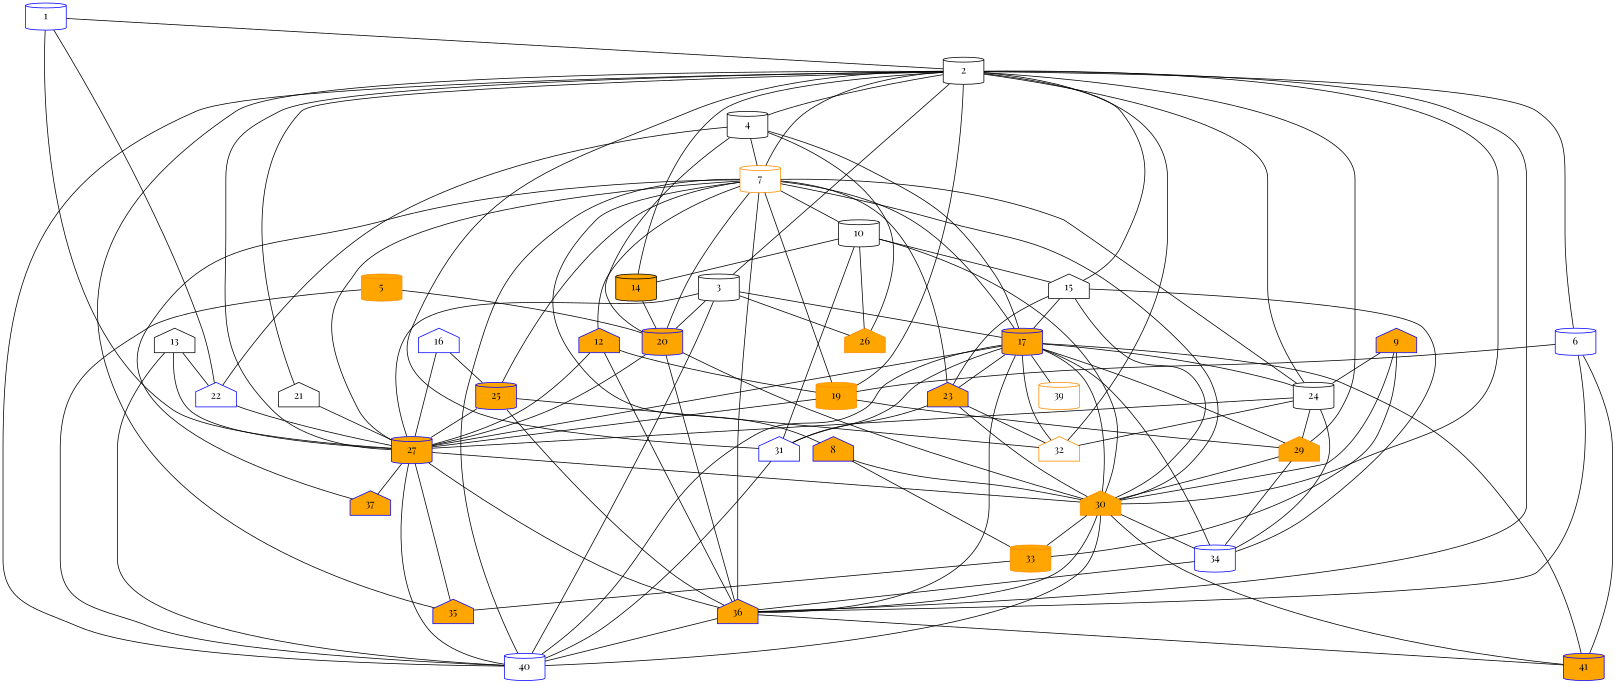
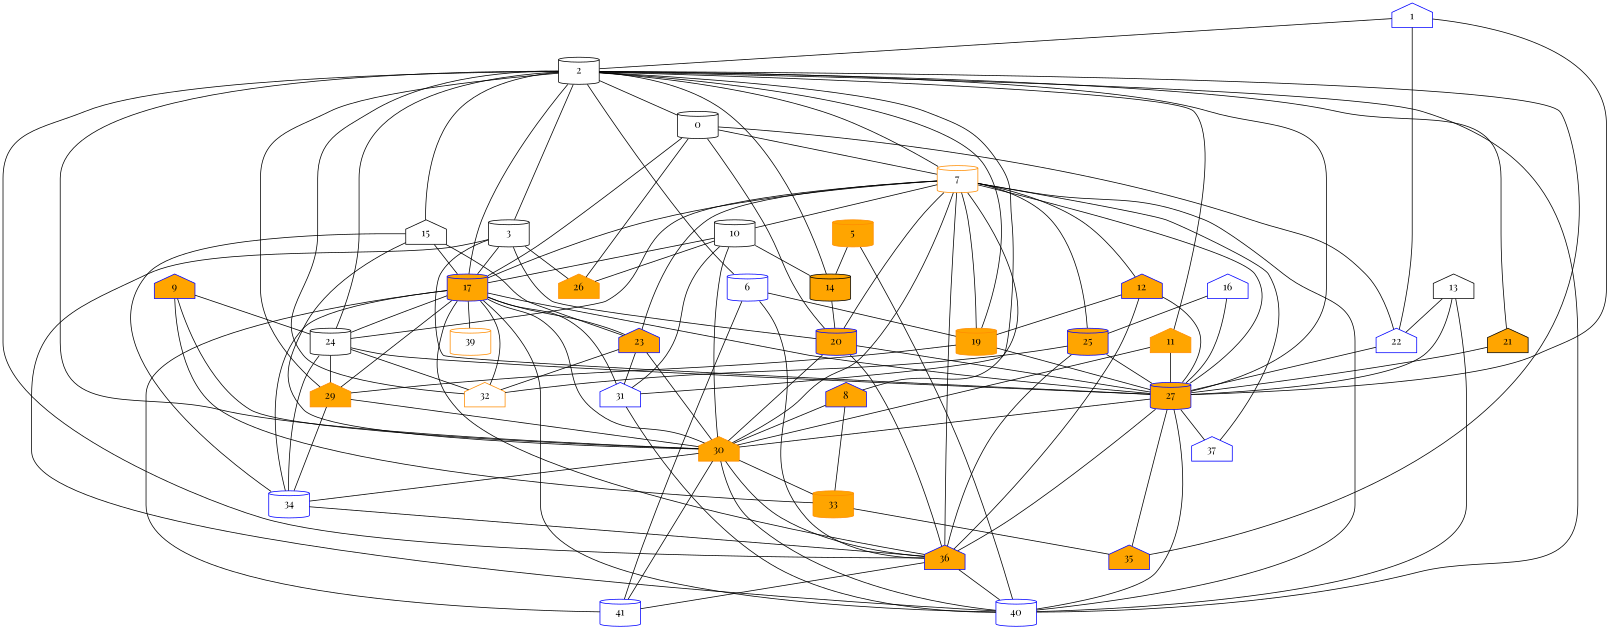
(46, 17) -> (1412, 17)
(748, 125) -> (698, 125)
none -> (505, 173)
(969, 262) -> (607, 259)
(529, 308) -> (842, 261)
none -> (1171, 342)
(299, 396) -> (1508, 342)
(370, 504) -> (1212, 450)
(1584, 667) -> (620, 613)
